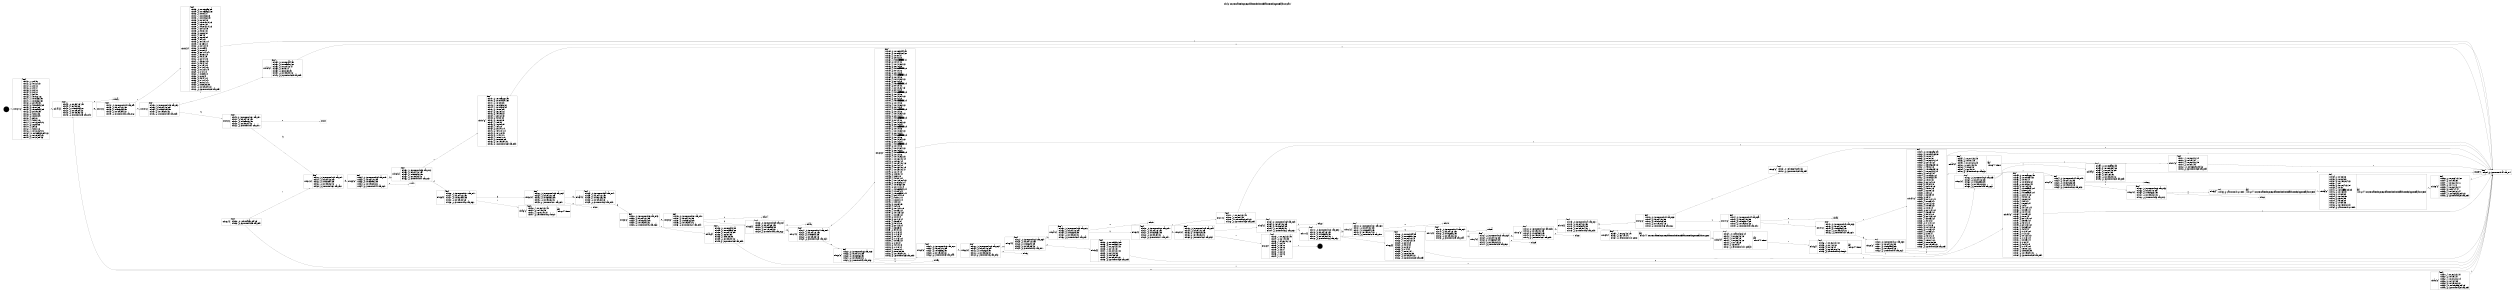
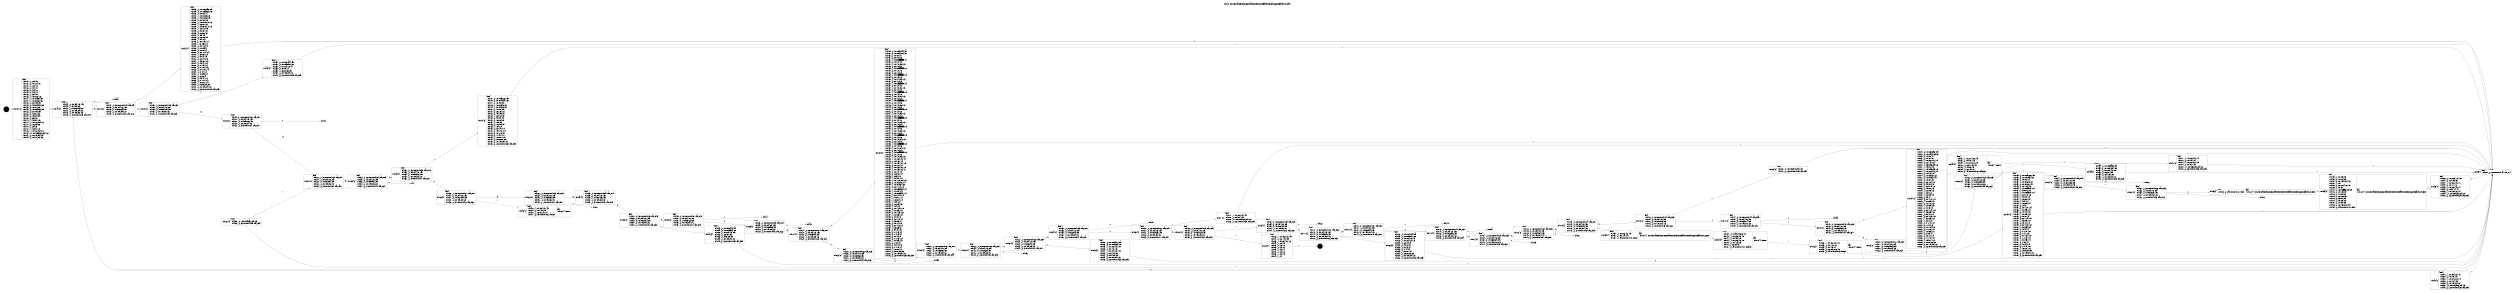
(398, 184) -> (399, 183)
